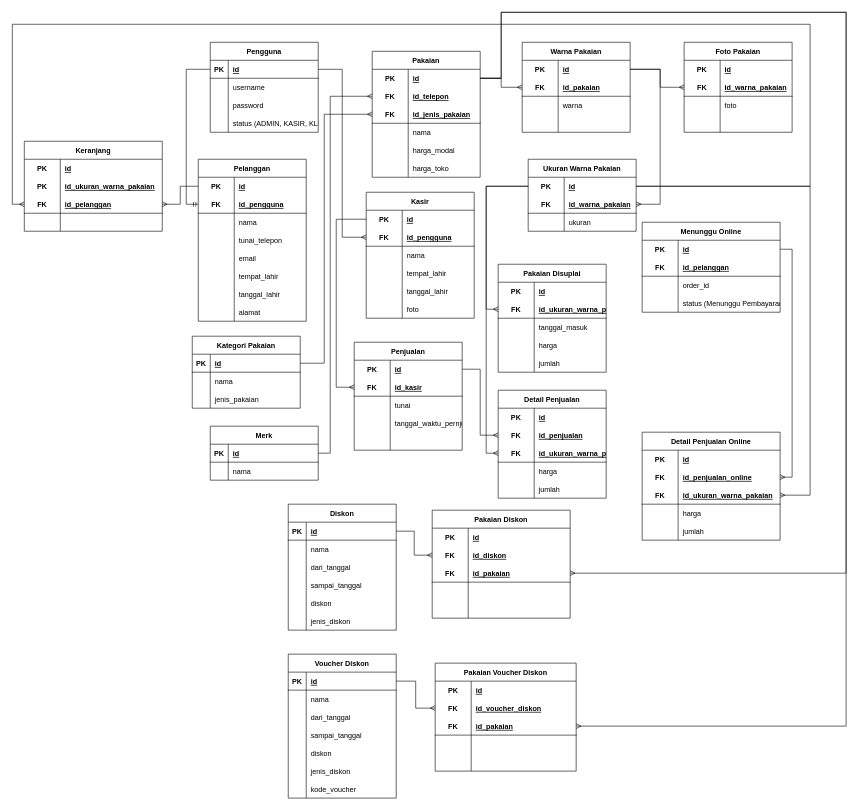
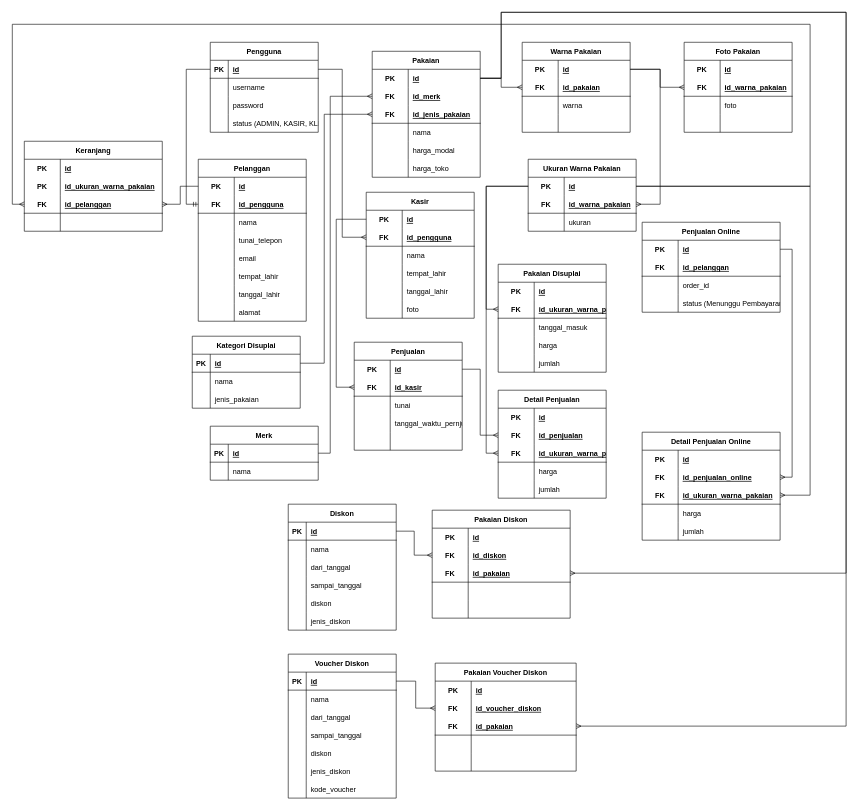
(431, 97) -> (426, 97)
(711, 232) -> (711, 232)
(246, 346) -> (246, 346)
